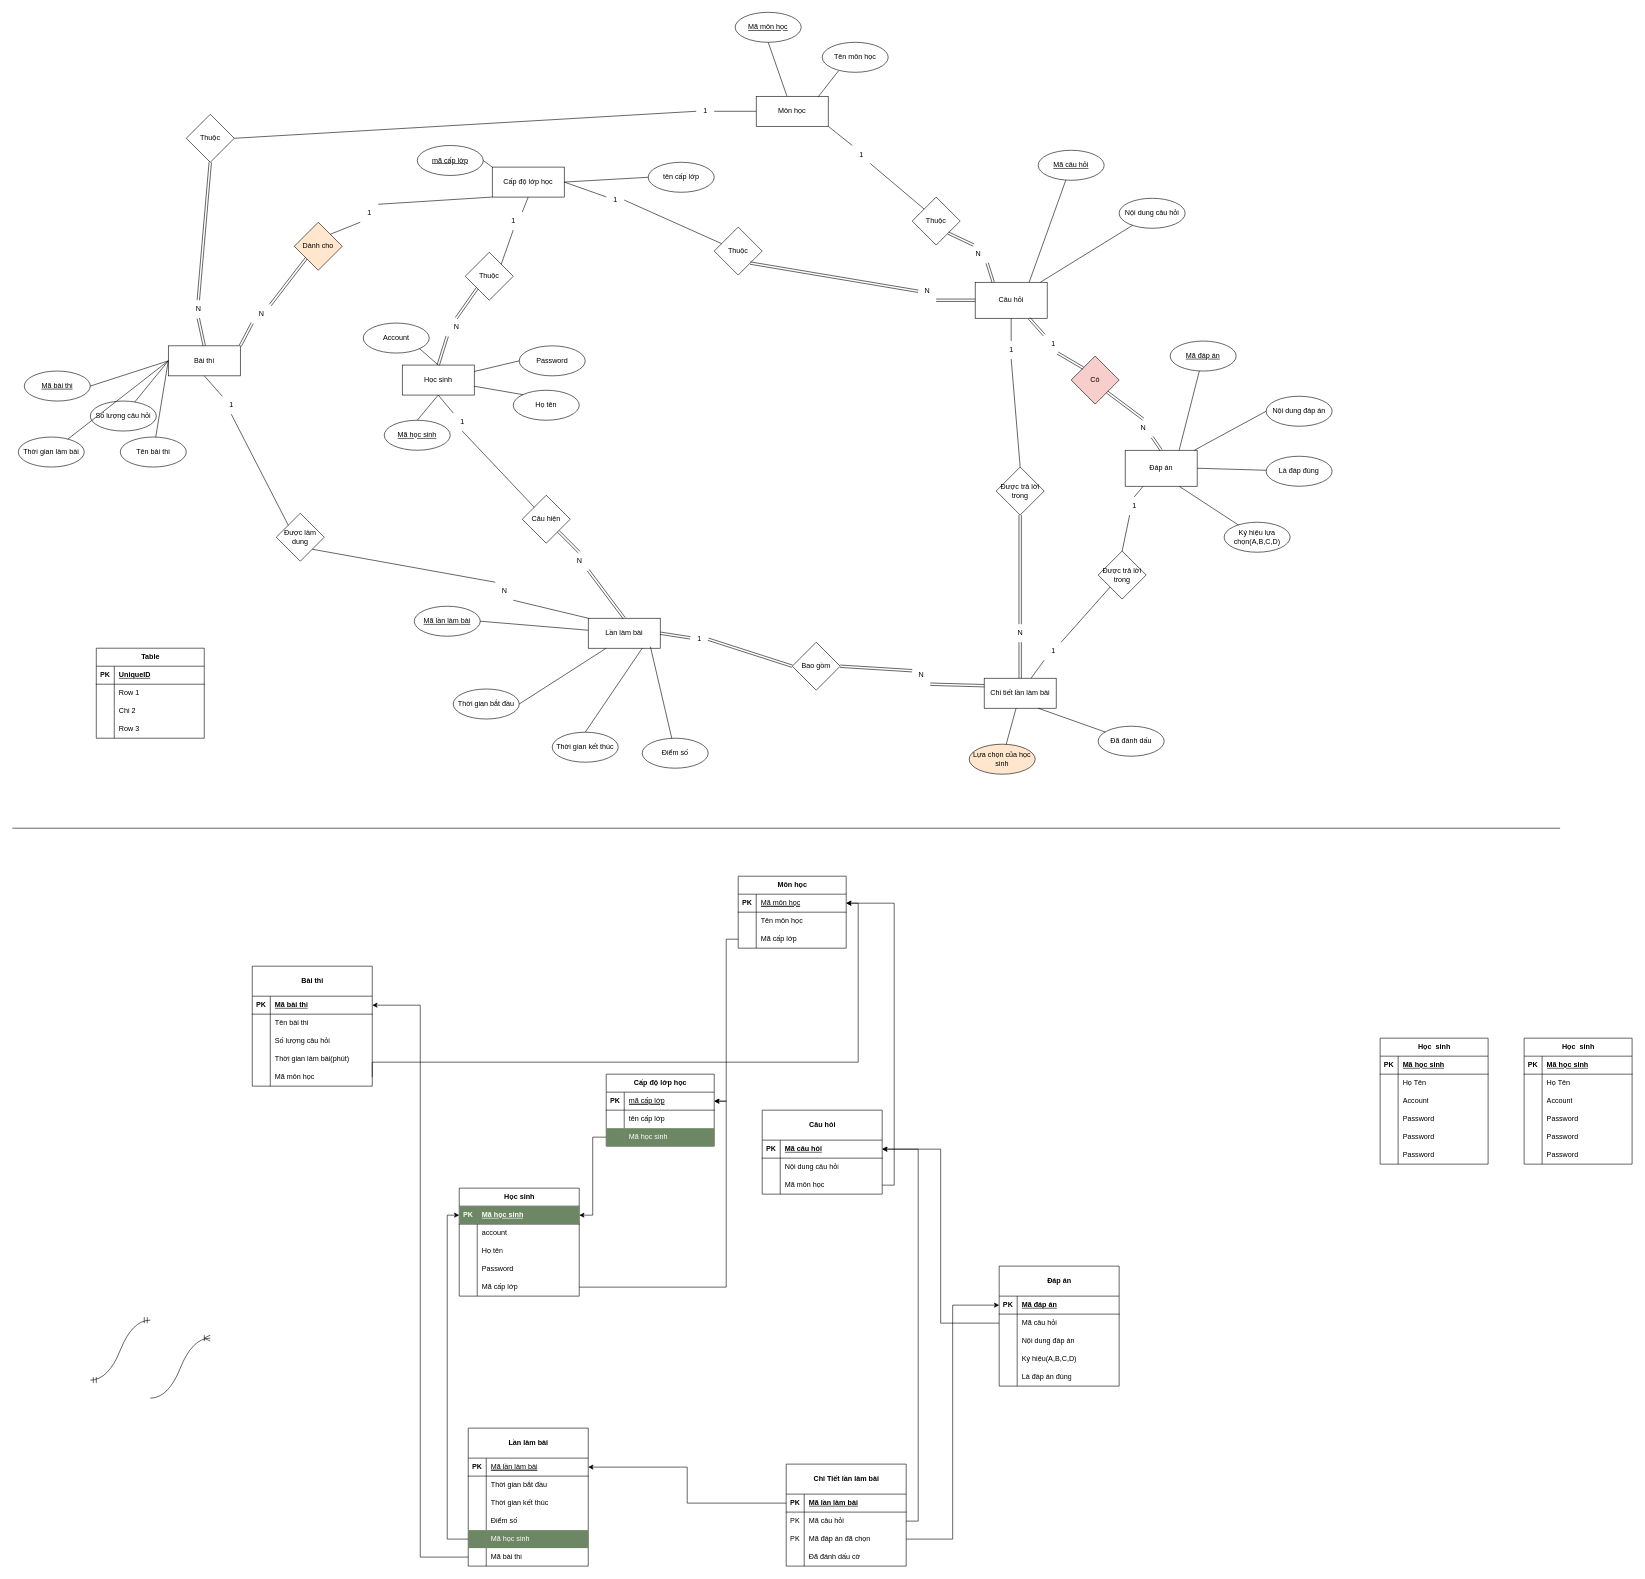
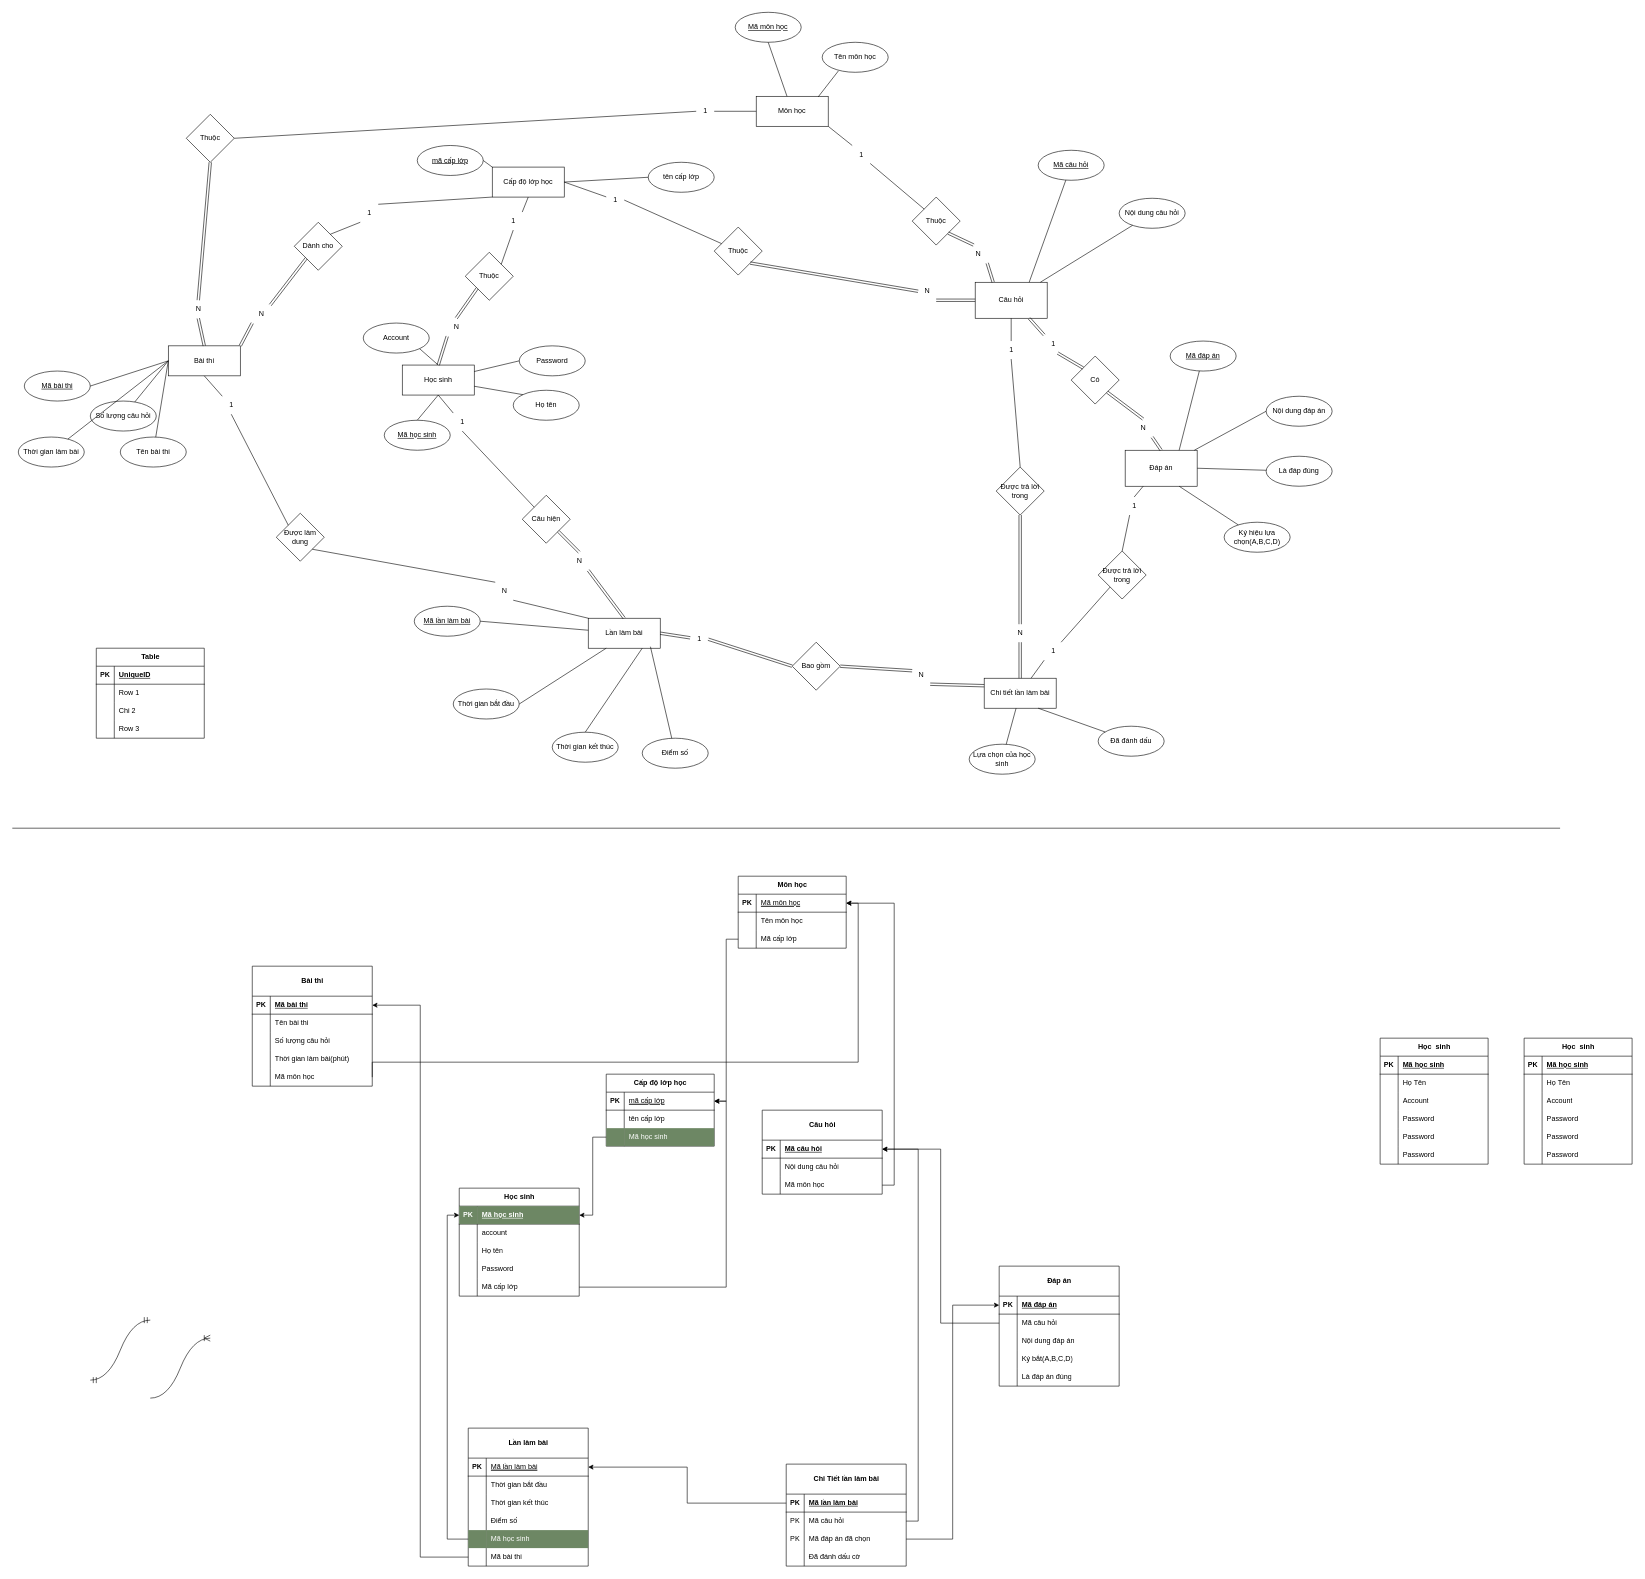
(318, 246) -> (318, 246)
(1095, 380) -> (1095, 380)
(1002, 759) -> (1002, 759)
(1050, 1359) -> (1049, 1359)
